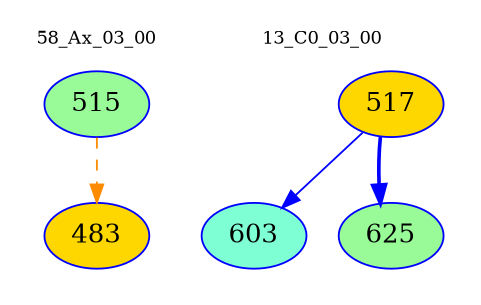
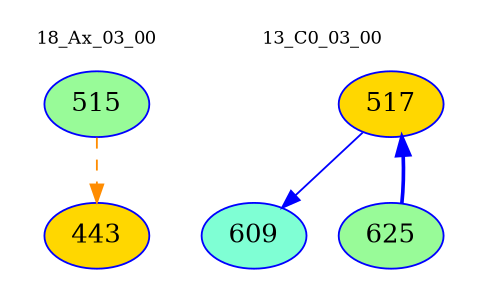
(97, 39) -> (97, 39)
(379, 161) -> (403, 179)
(97, 236) -> (97, 236)
(254, 236) -> (254, 236)
